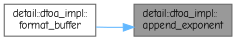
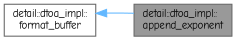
(110, 27) -> (120, 13)
